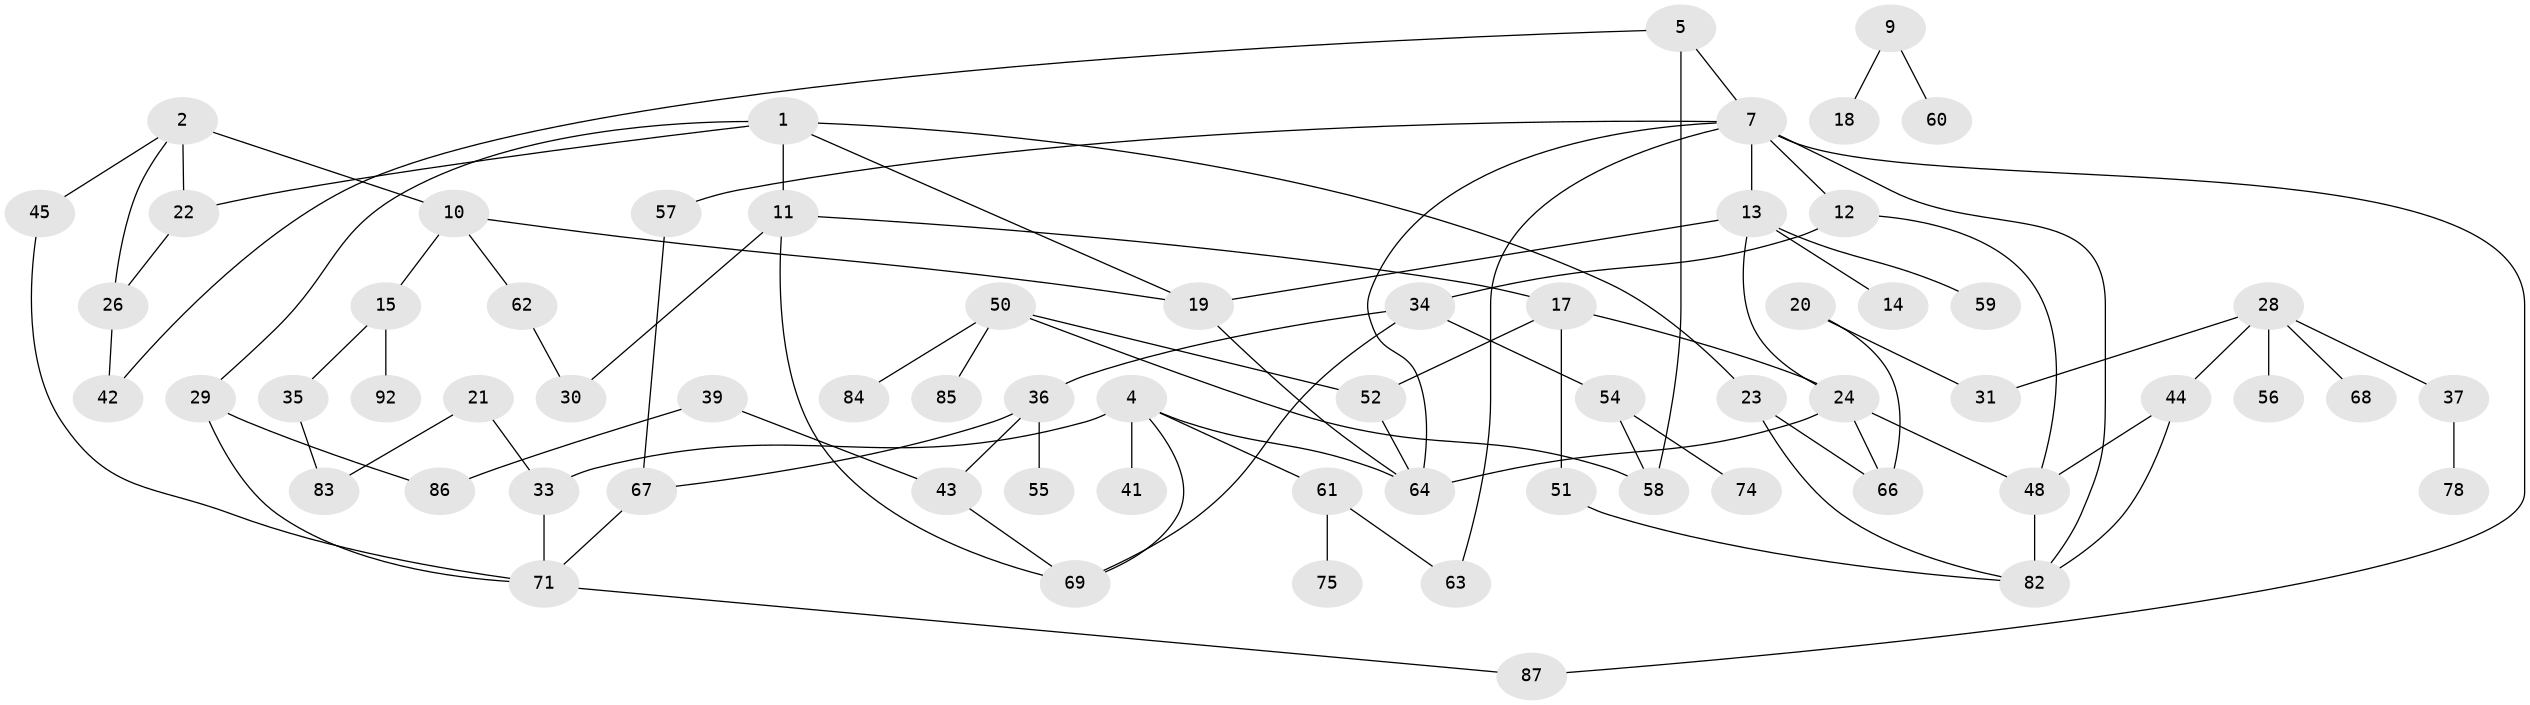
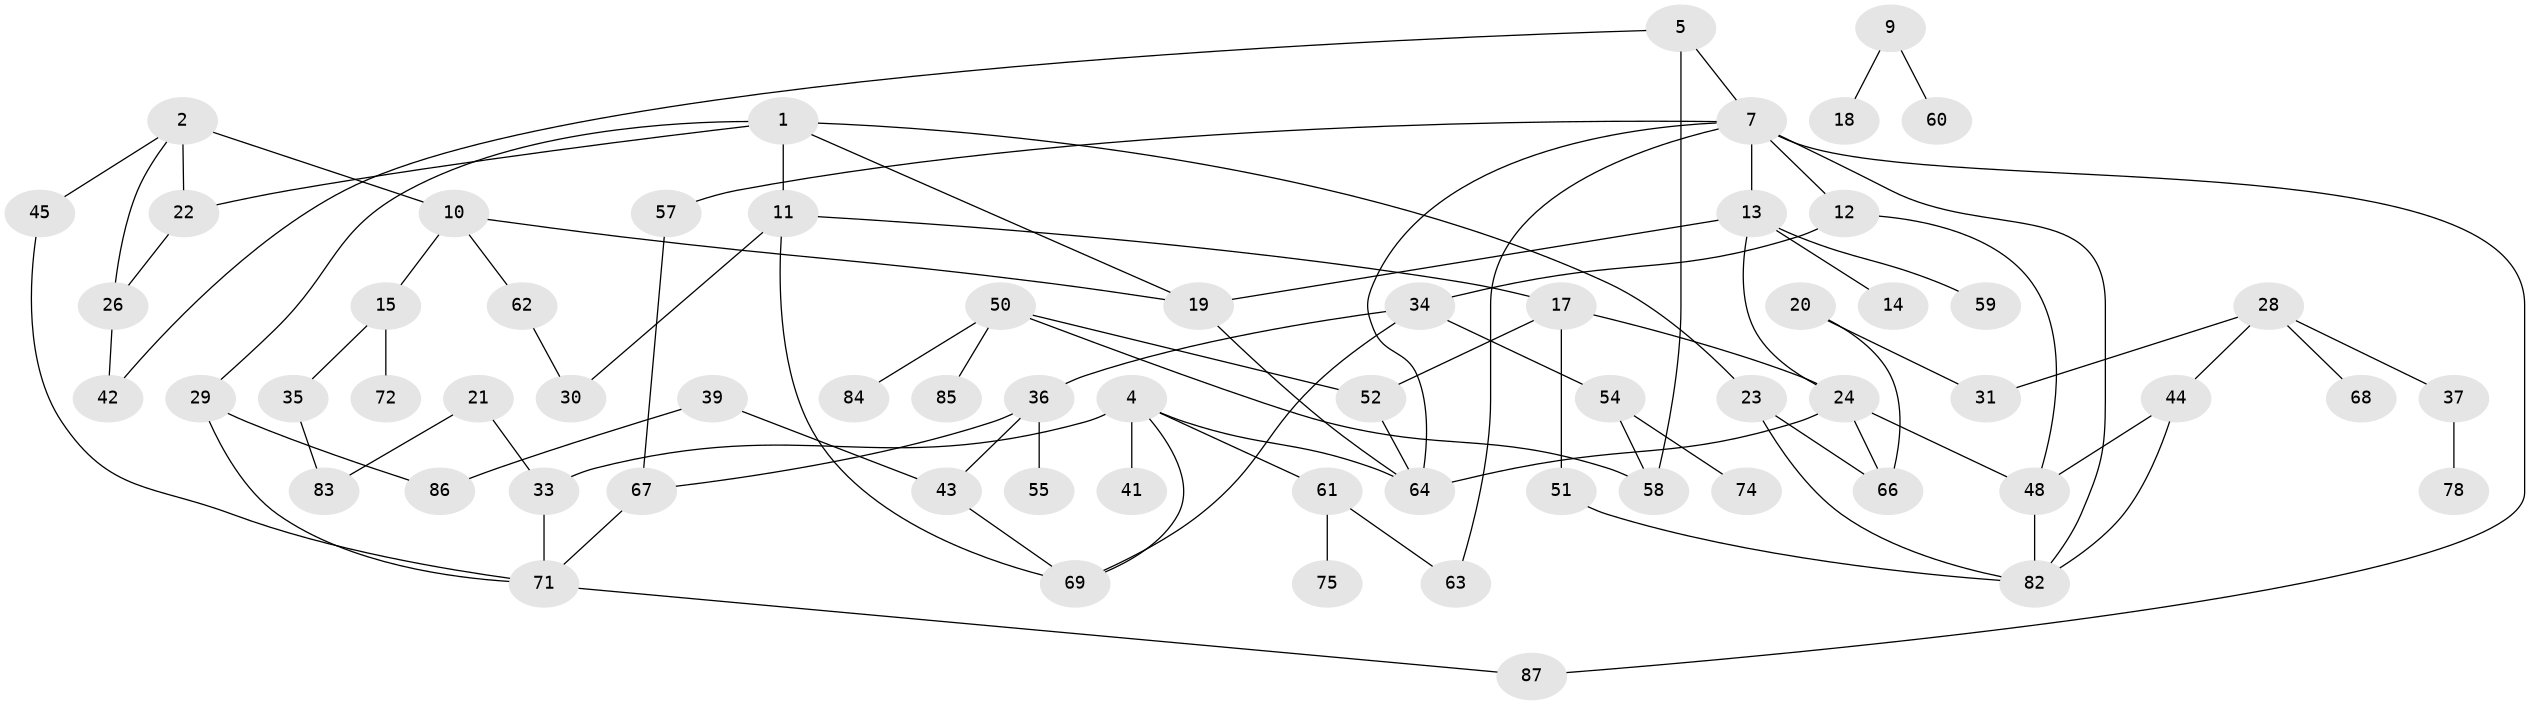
(386, 399) -> (386, 399)
(2269, 399) -> none
